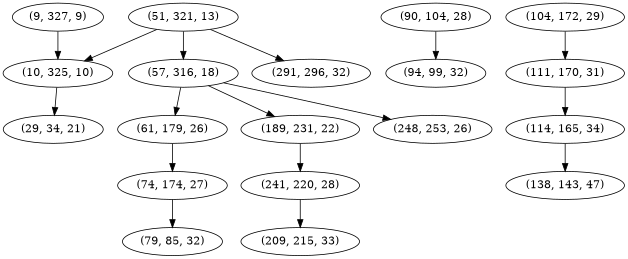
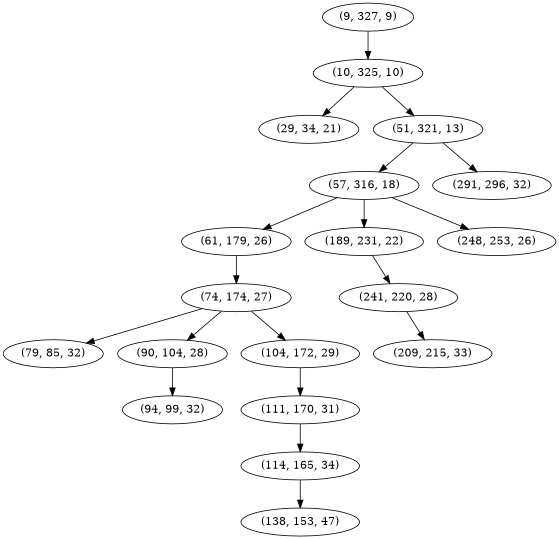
(124, 44) -> (395, 99)
(565, 185) -> (300, 522)
none -> (207, 323)
none -> (265, 323)
